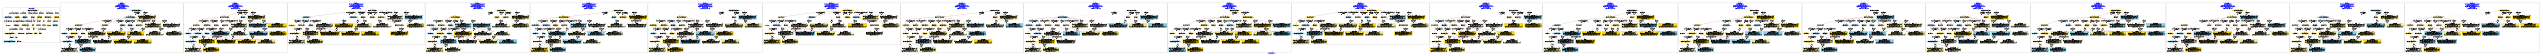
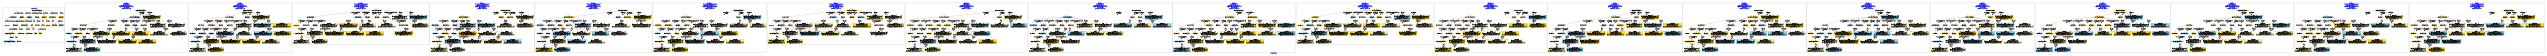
none -> (54, 25)
(40, 33) -> (40, 33)
